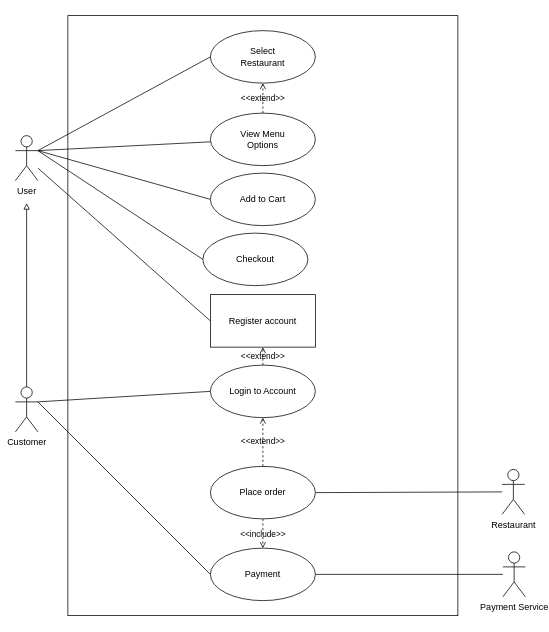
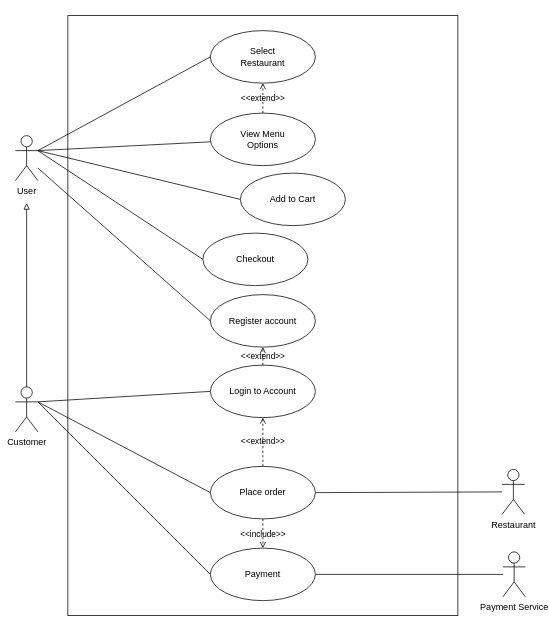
(263, 199) -> (293, 199)
(263, 321) -> (263, 321)
none -> (127, 448)
